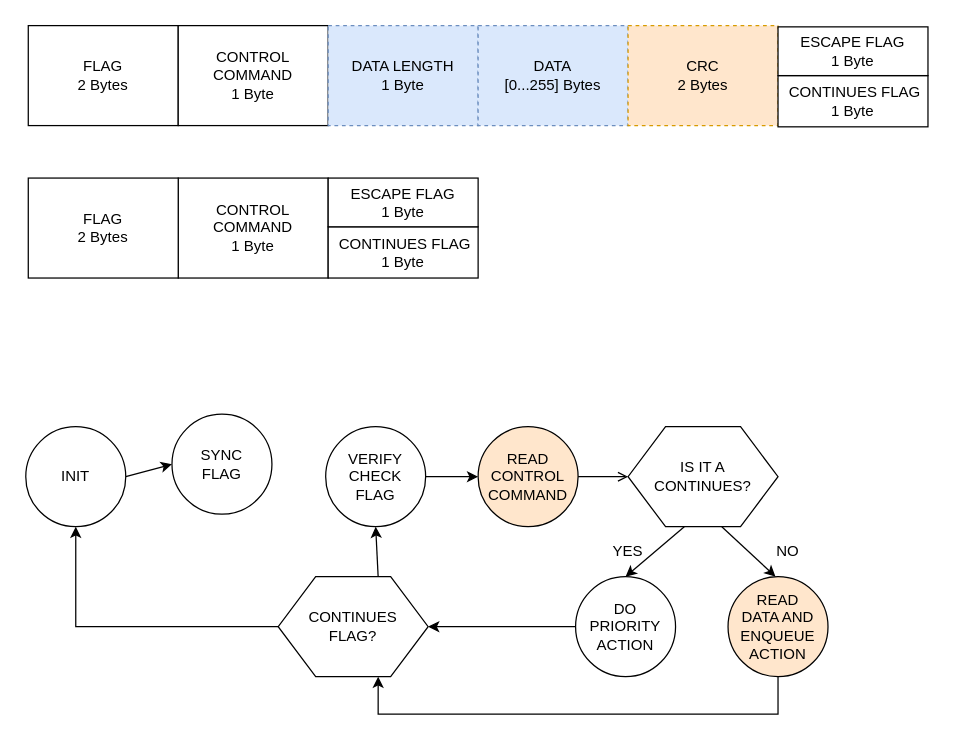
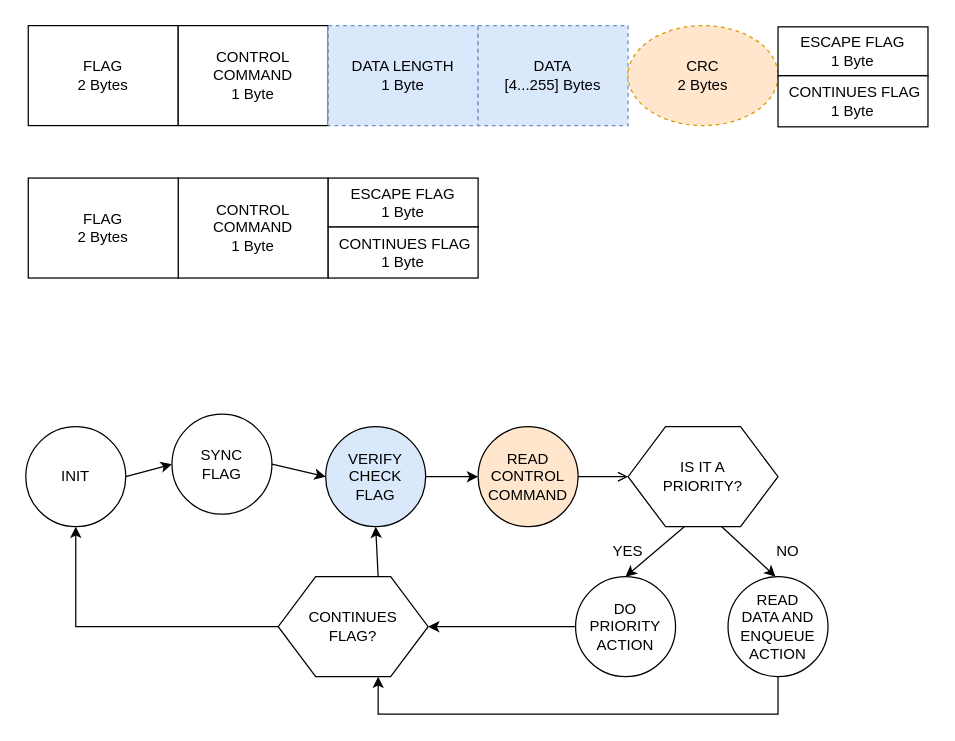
(553, 76) -> (553, 76)
(703, 76) -> (703, 76)
none -> (294, 470)
(376, 477) -> (376, 477)
(703, 477) -> (703, 477)
(778, 627) -> (778, 627)
